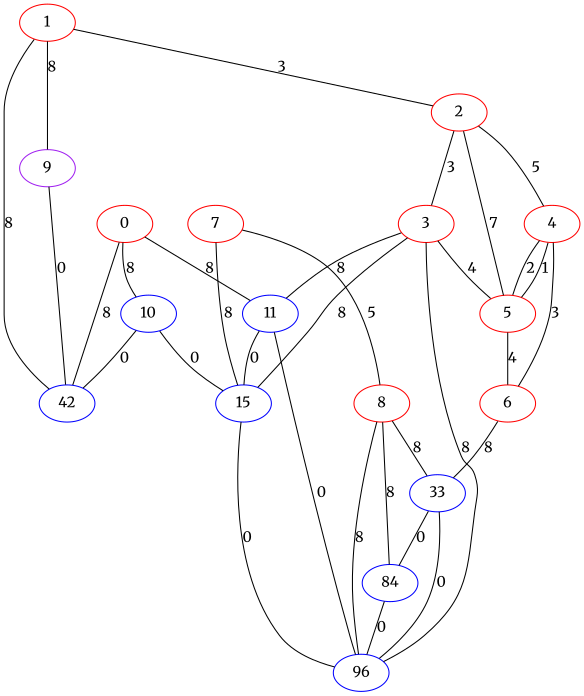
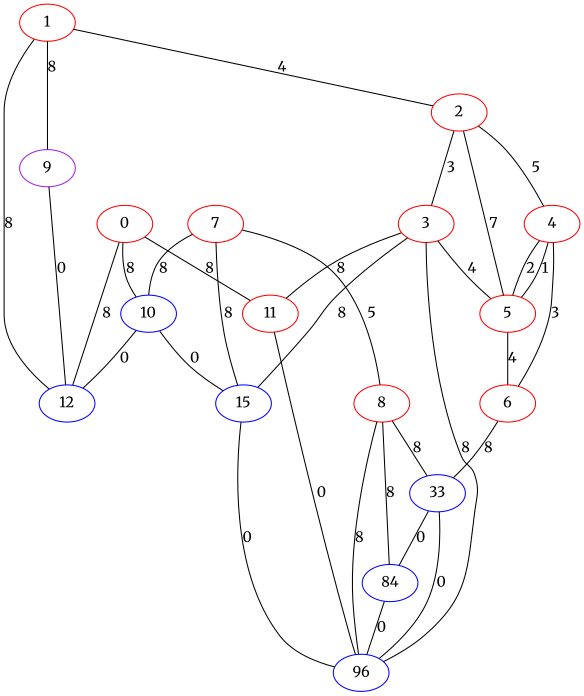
(282, 68) -> (282, 68)
none -> (161, 258)
(270, 314) -> (270, 314)
(248, 357) -> none
(67, 403) -> (67, 403)
